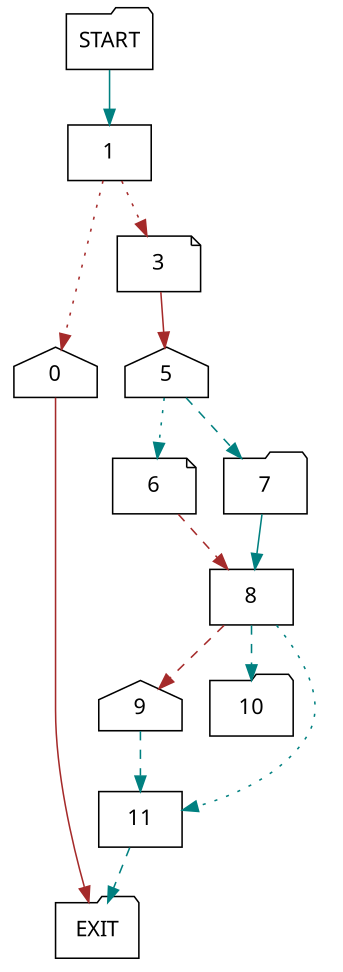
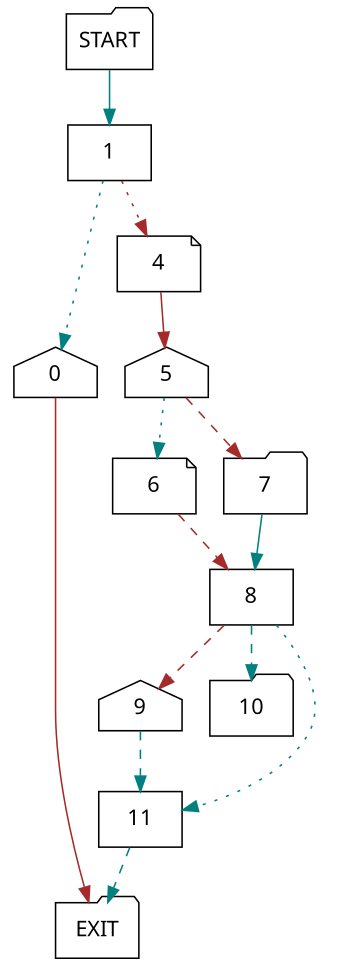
(84, 258) -> (84, 258)
(159, 264) -> (159, 264)
(209, 422) -> (209, 422)
